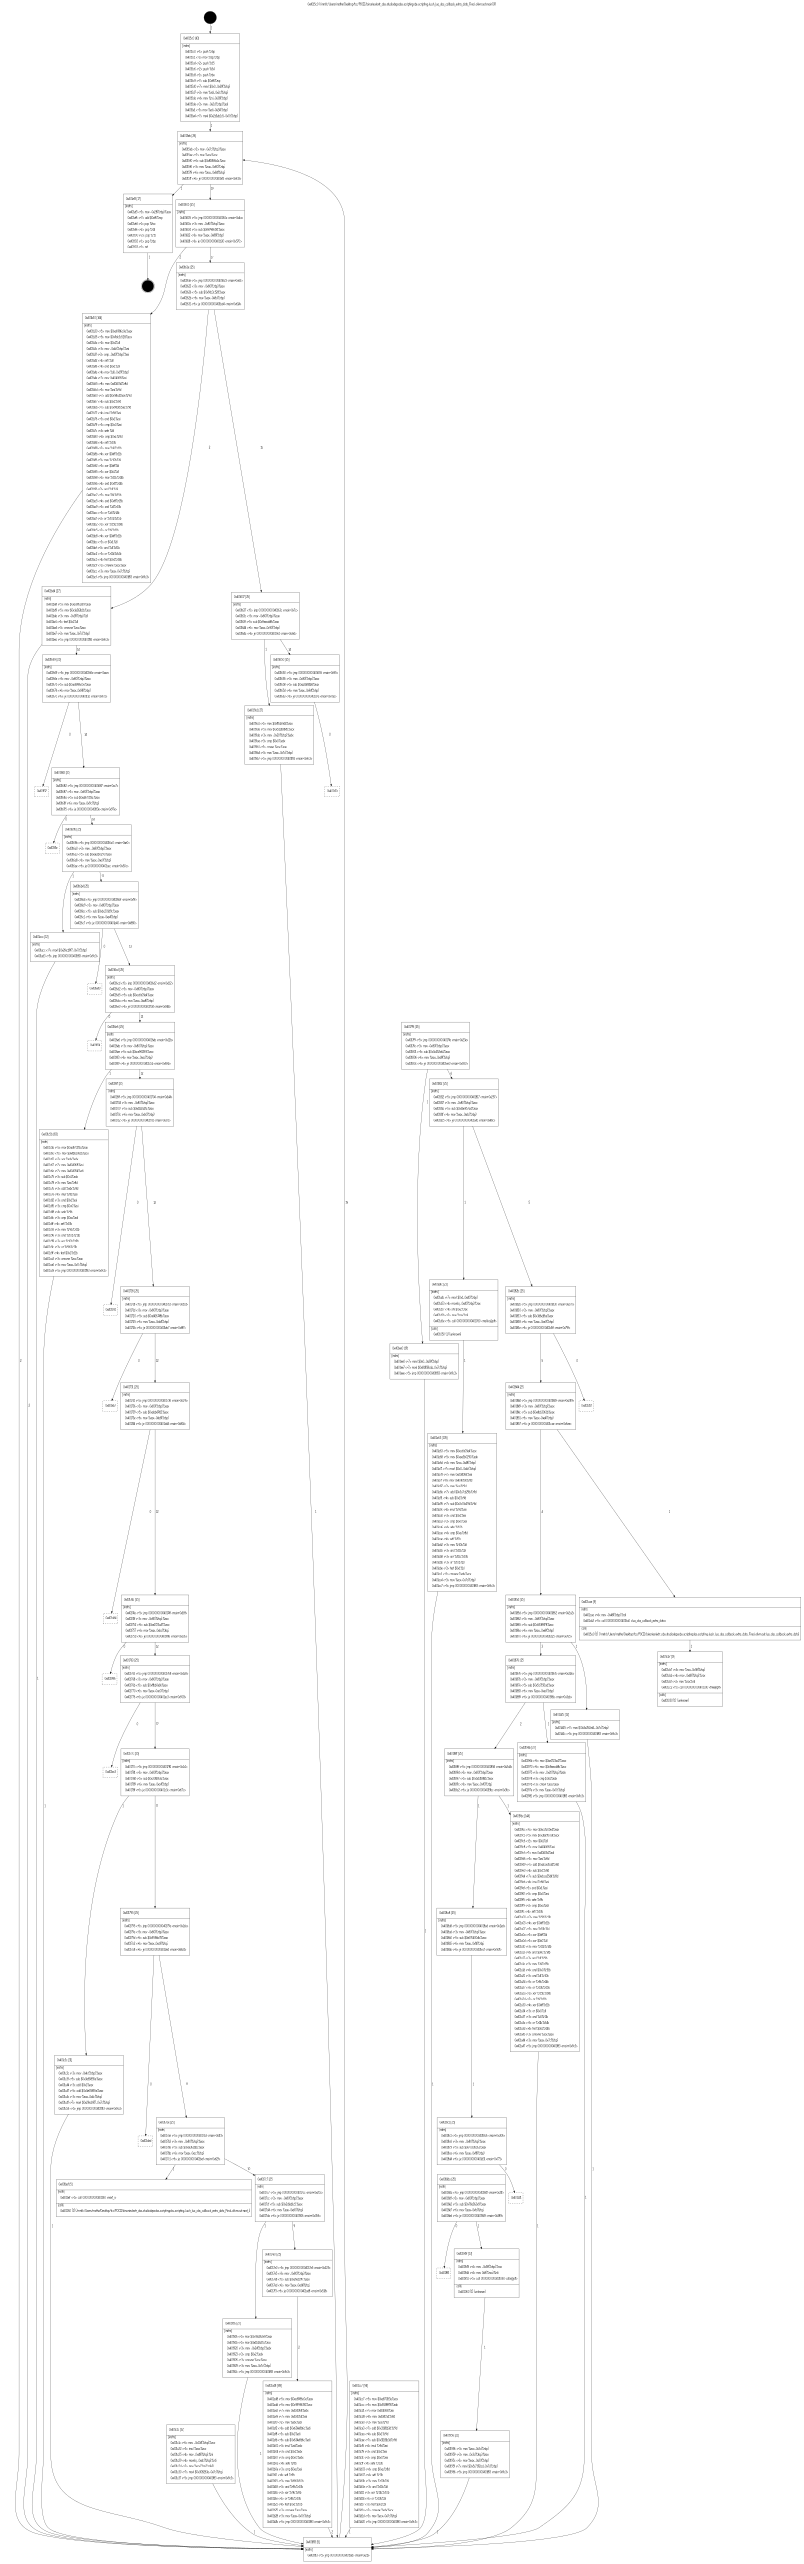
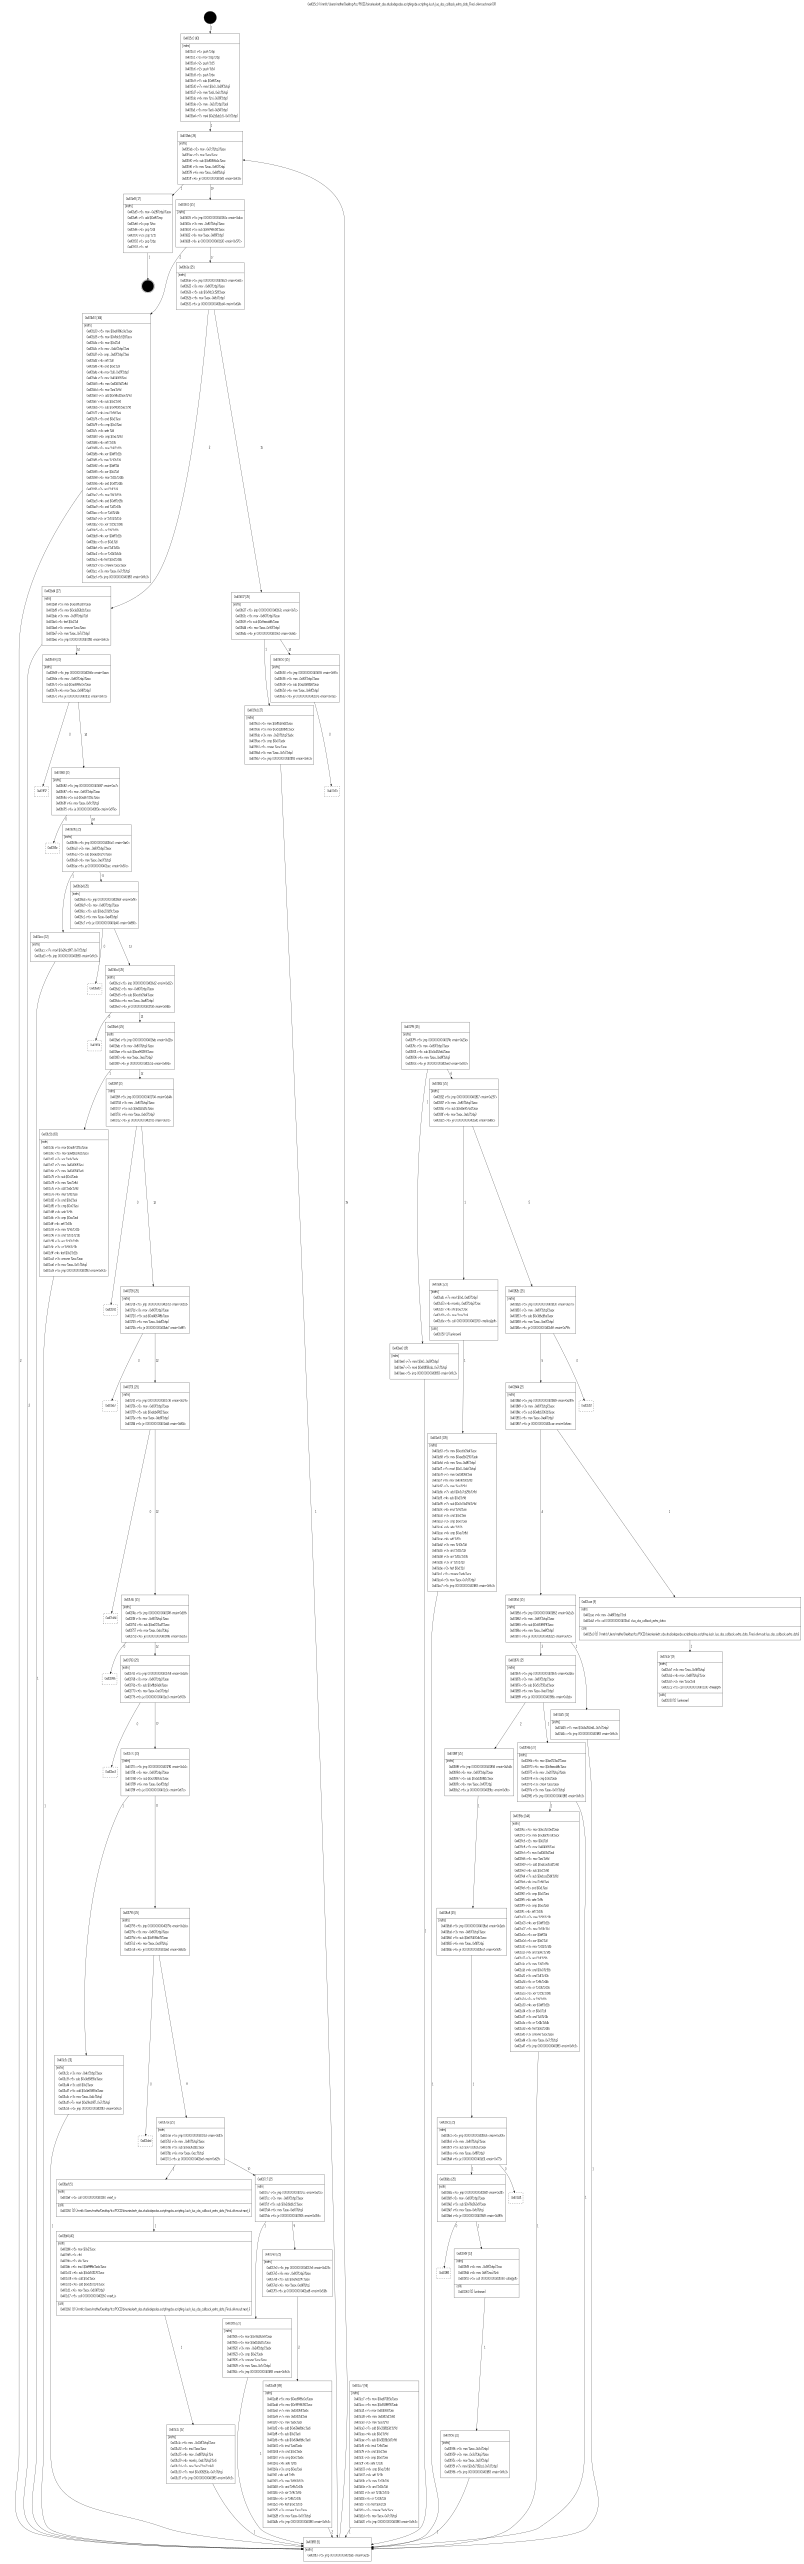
(505, 1804) -> (550, 1806)
none -> (472, 2169)
none -> (154, 2273)
